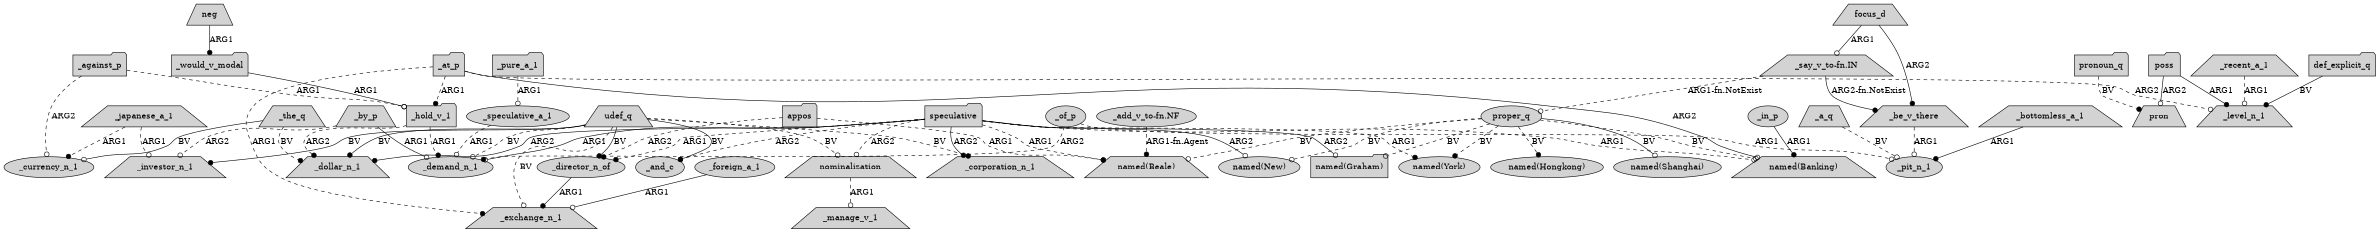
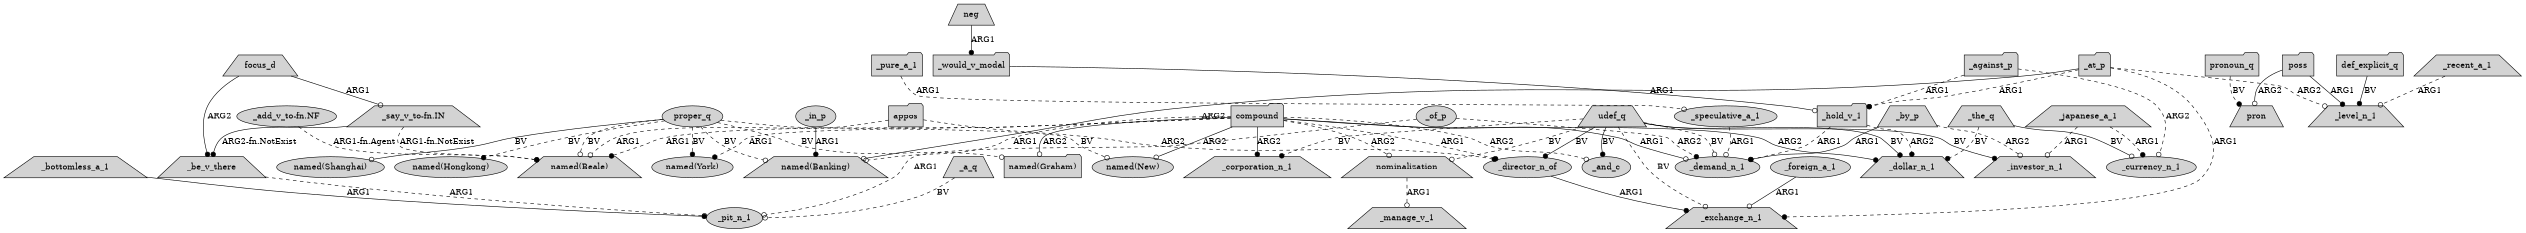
(1653, 93) -> (456, 154)
(954, 116) -> (1257, 116)
